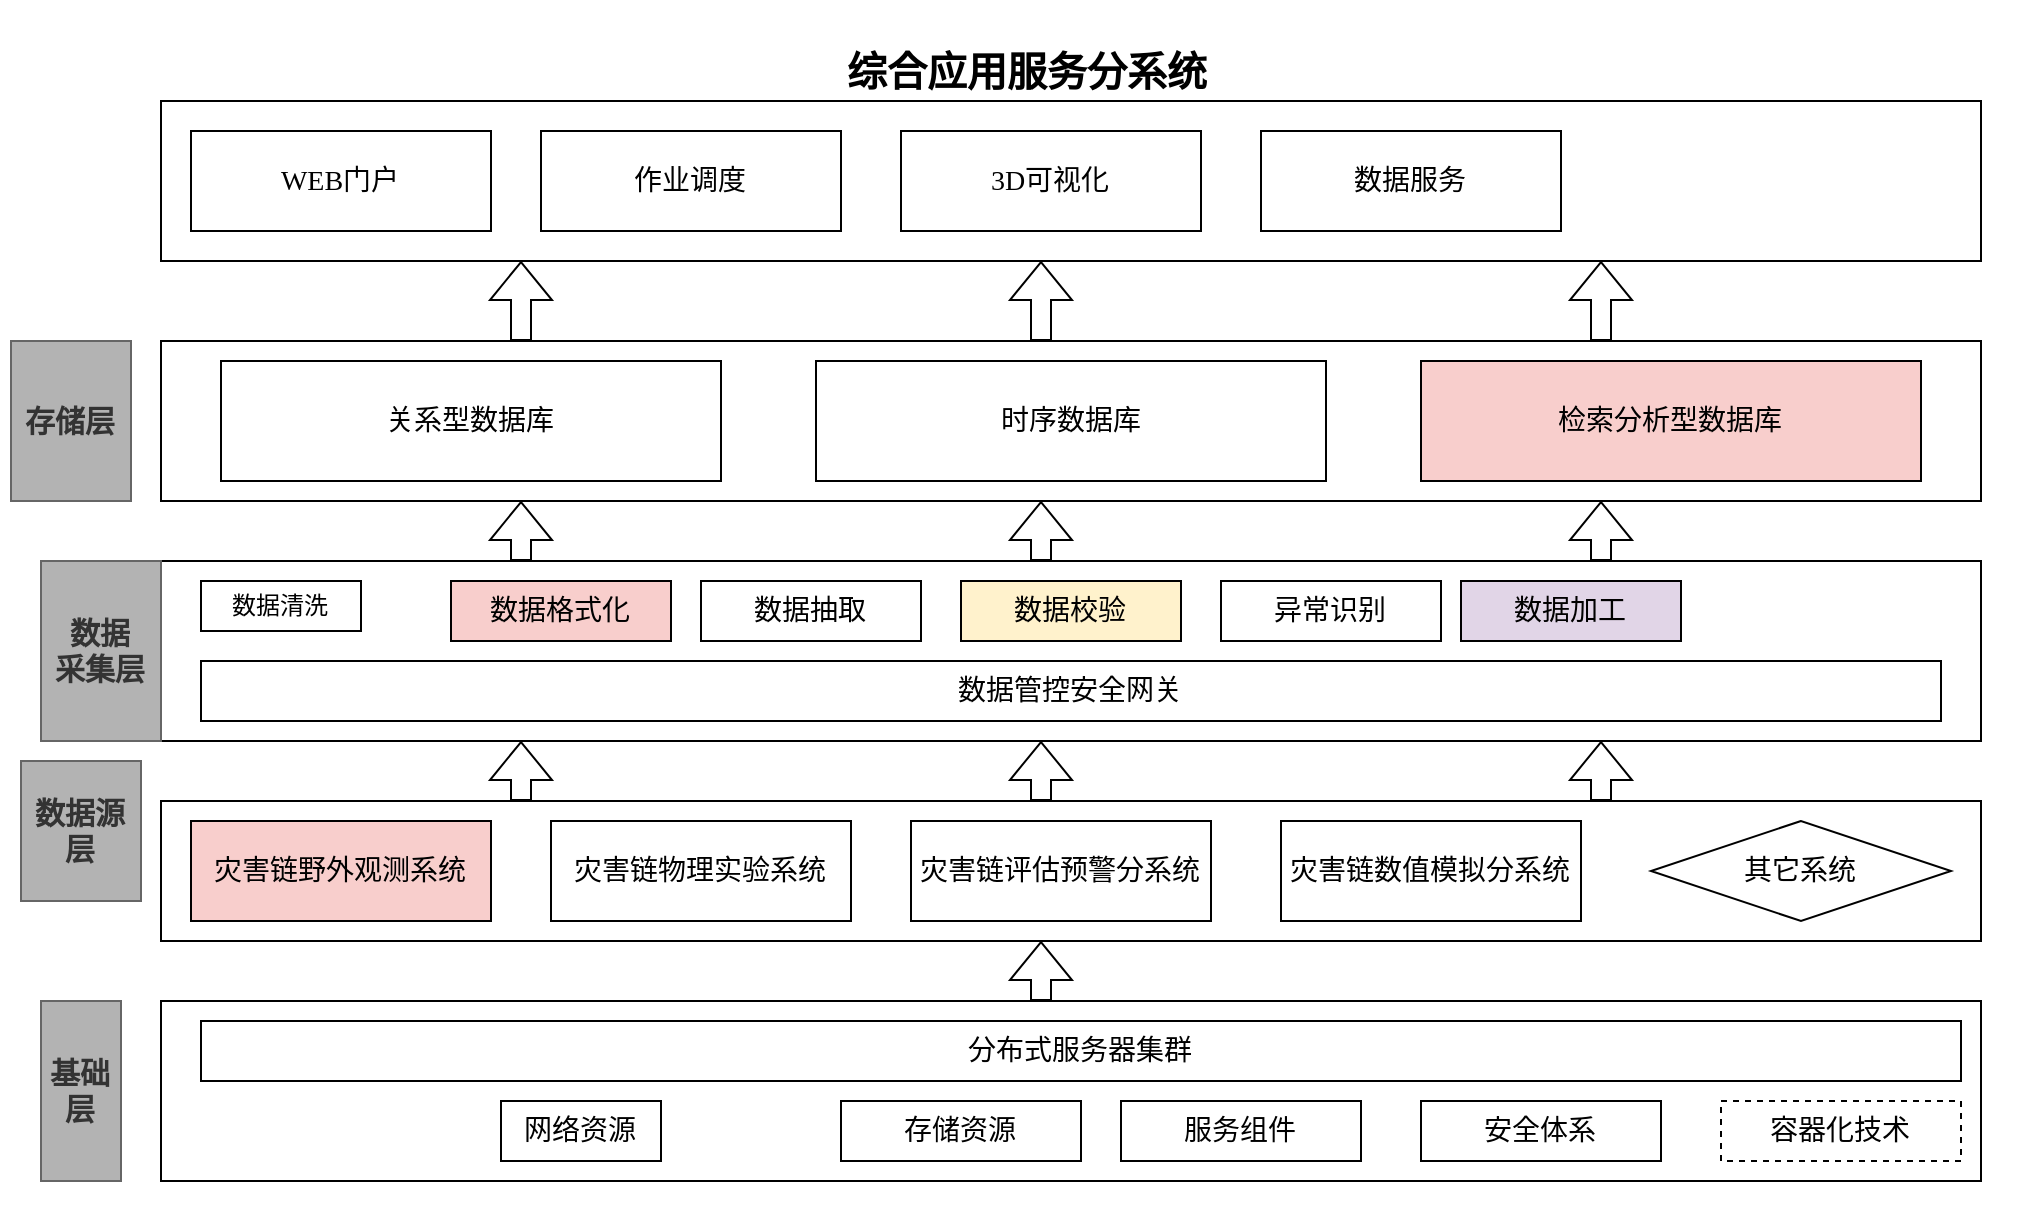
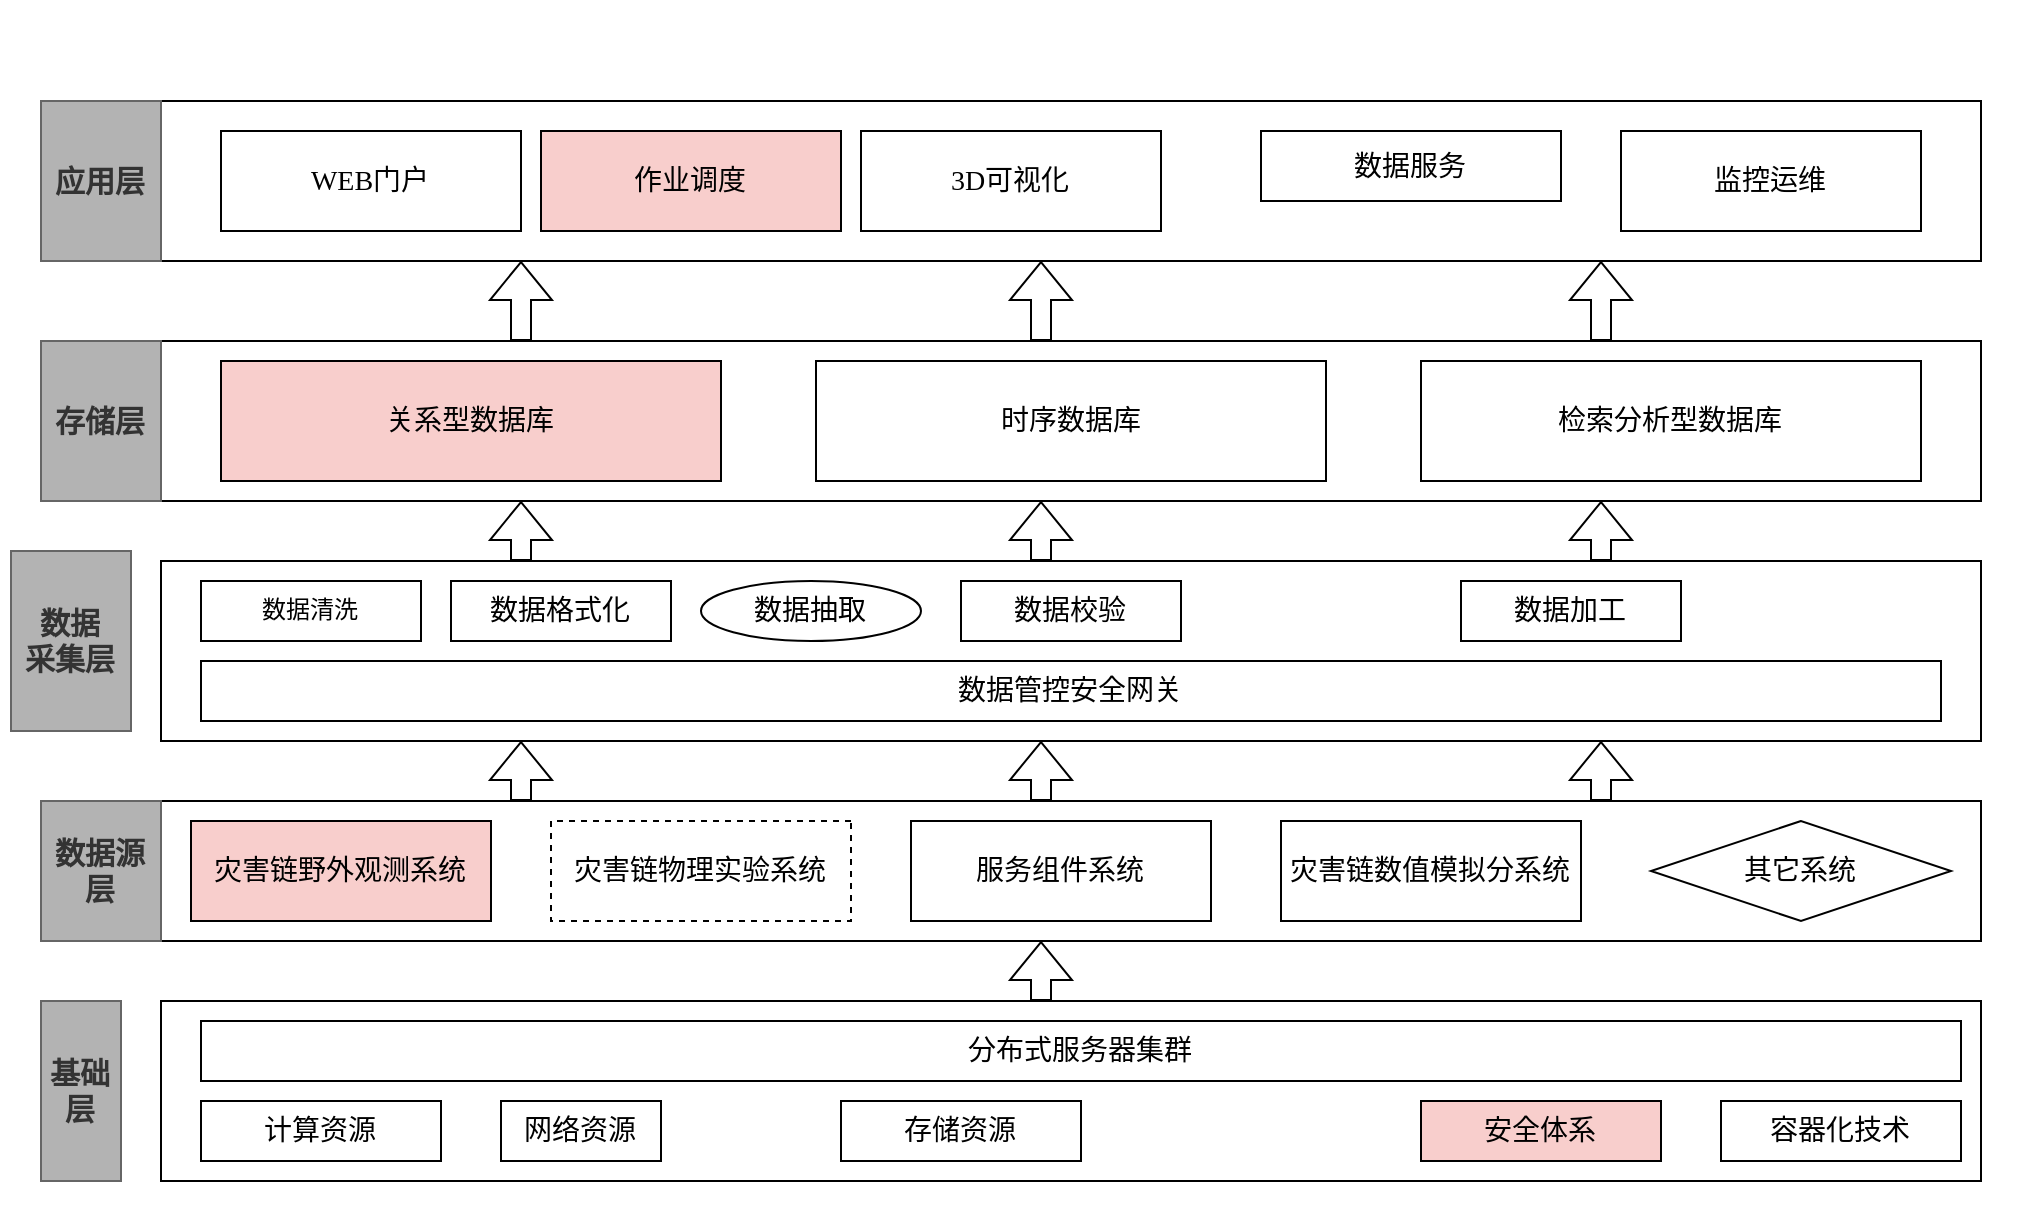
(1028, 71) -> none
none -> (101, 181)
(341, 181) -> (371, 181)
(691, 181) -> (691, 181)
(1051, 181) -> (1011, 181)
(1411, 181) -> (1411, 166)
none -> (1771, 181)
(71, 421) -> (101, 421)
(471, 421) -> (471, 421)
(1671, 421) -> (1671, 421)
(281, 606) -> (311, 611)
(561, 611) -> (561, 611)
(811, 611) -> (811, 611)
(1071, 611) -> (1071, 611)
(1331, 611) -> none
(1571, 611) -> (1571, 611)
(101, 651) -> (71, 641)
(81, 831) -> (101, 871)
(701, 871) -> (701, 871)
(1061, 871) -> (1061, 871)
none -> (321, 1131)
(1241, 1131) -> none
(1541, 1131) -> (1541, 1131)
(1841, 1131) -> (1841, 1131)
